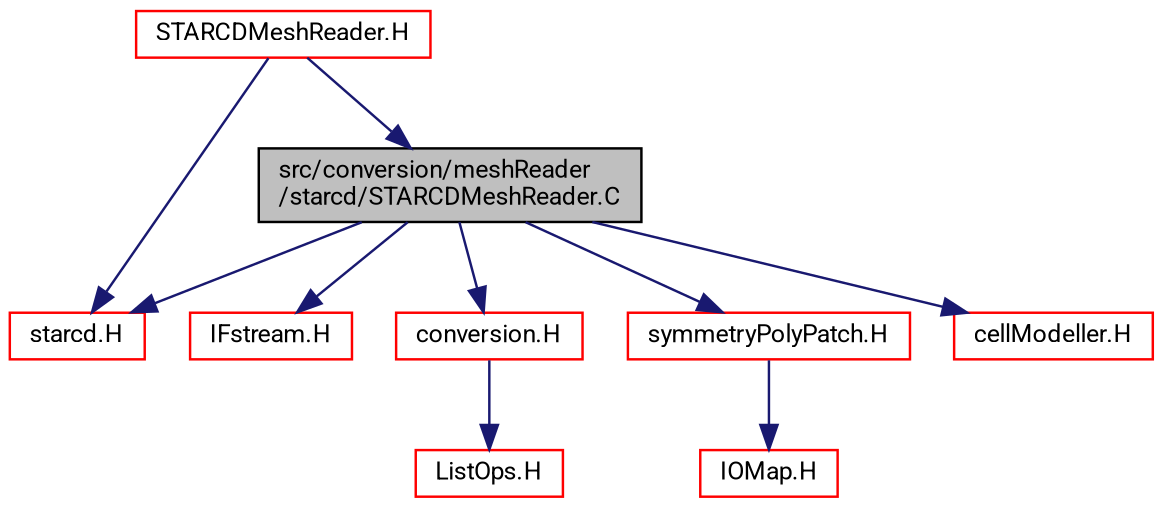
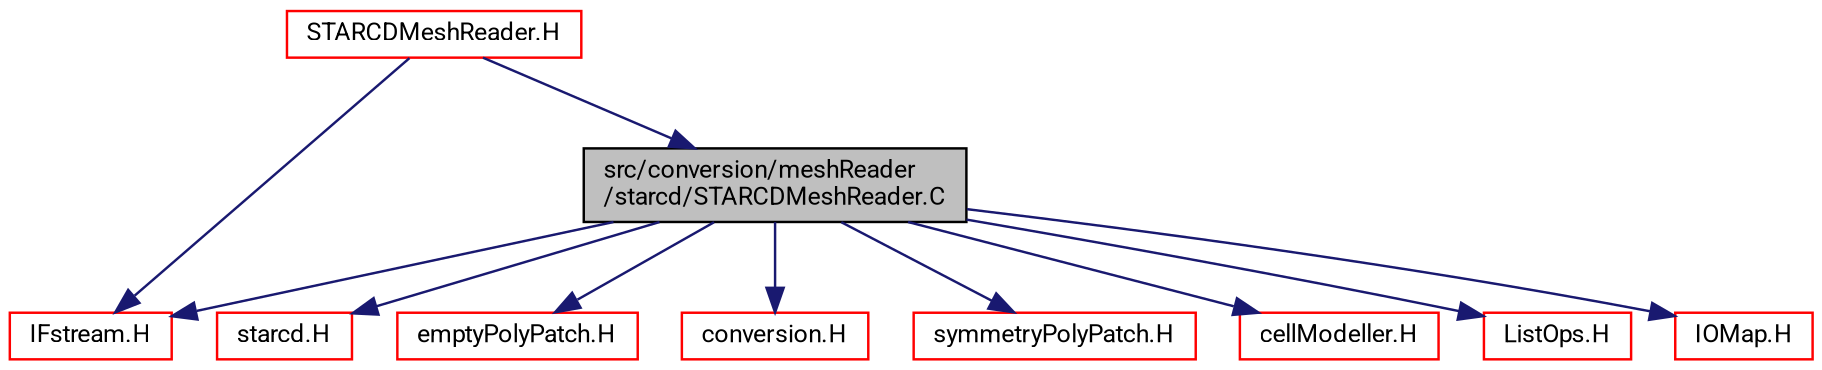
(187, 175) -> (272, 177)
none -> (518, 336)
(489, 392) -> (1213, 263)
(769, 392) -> (1309, 255)
